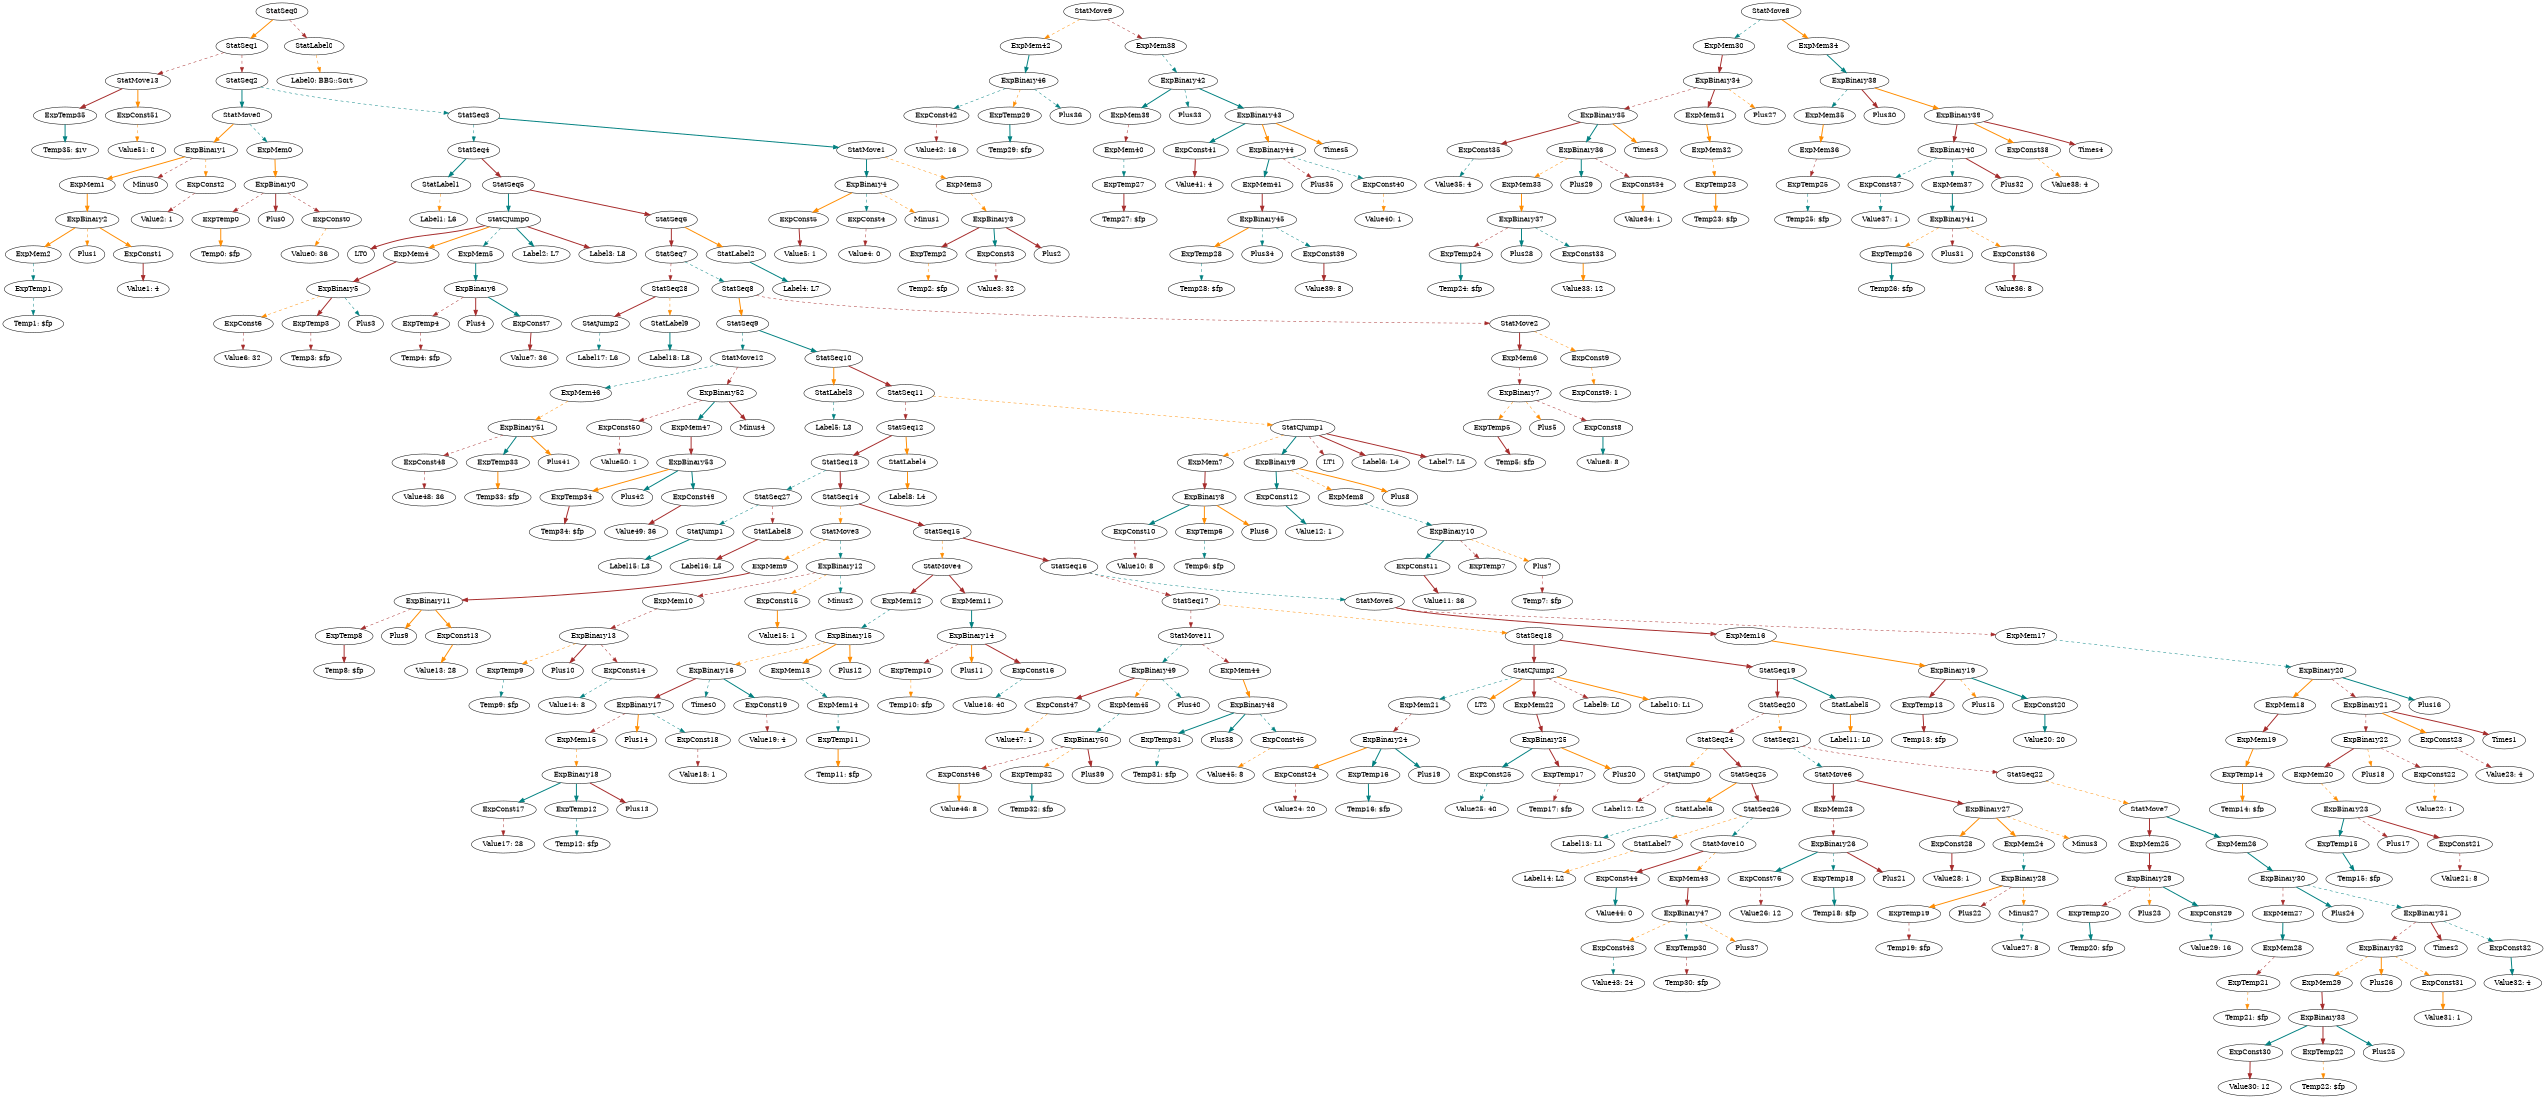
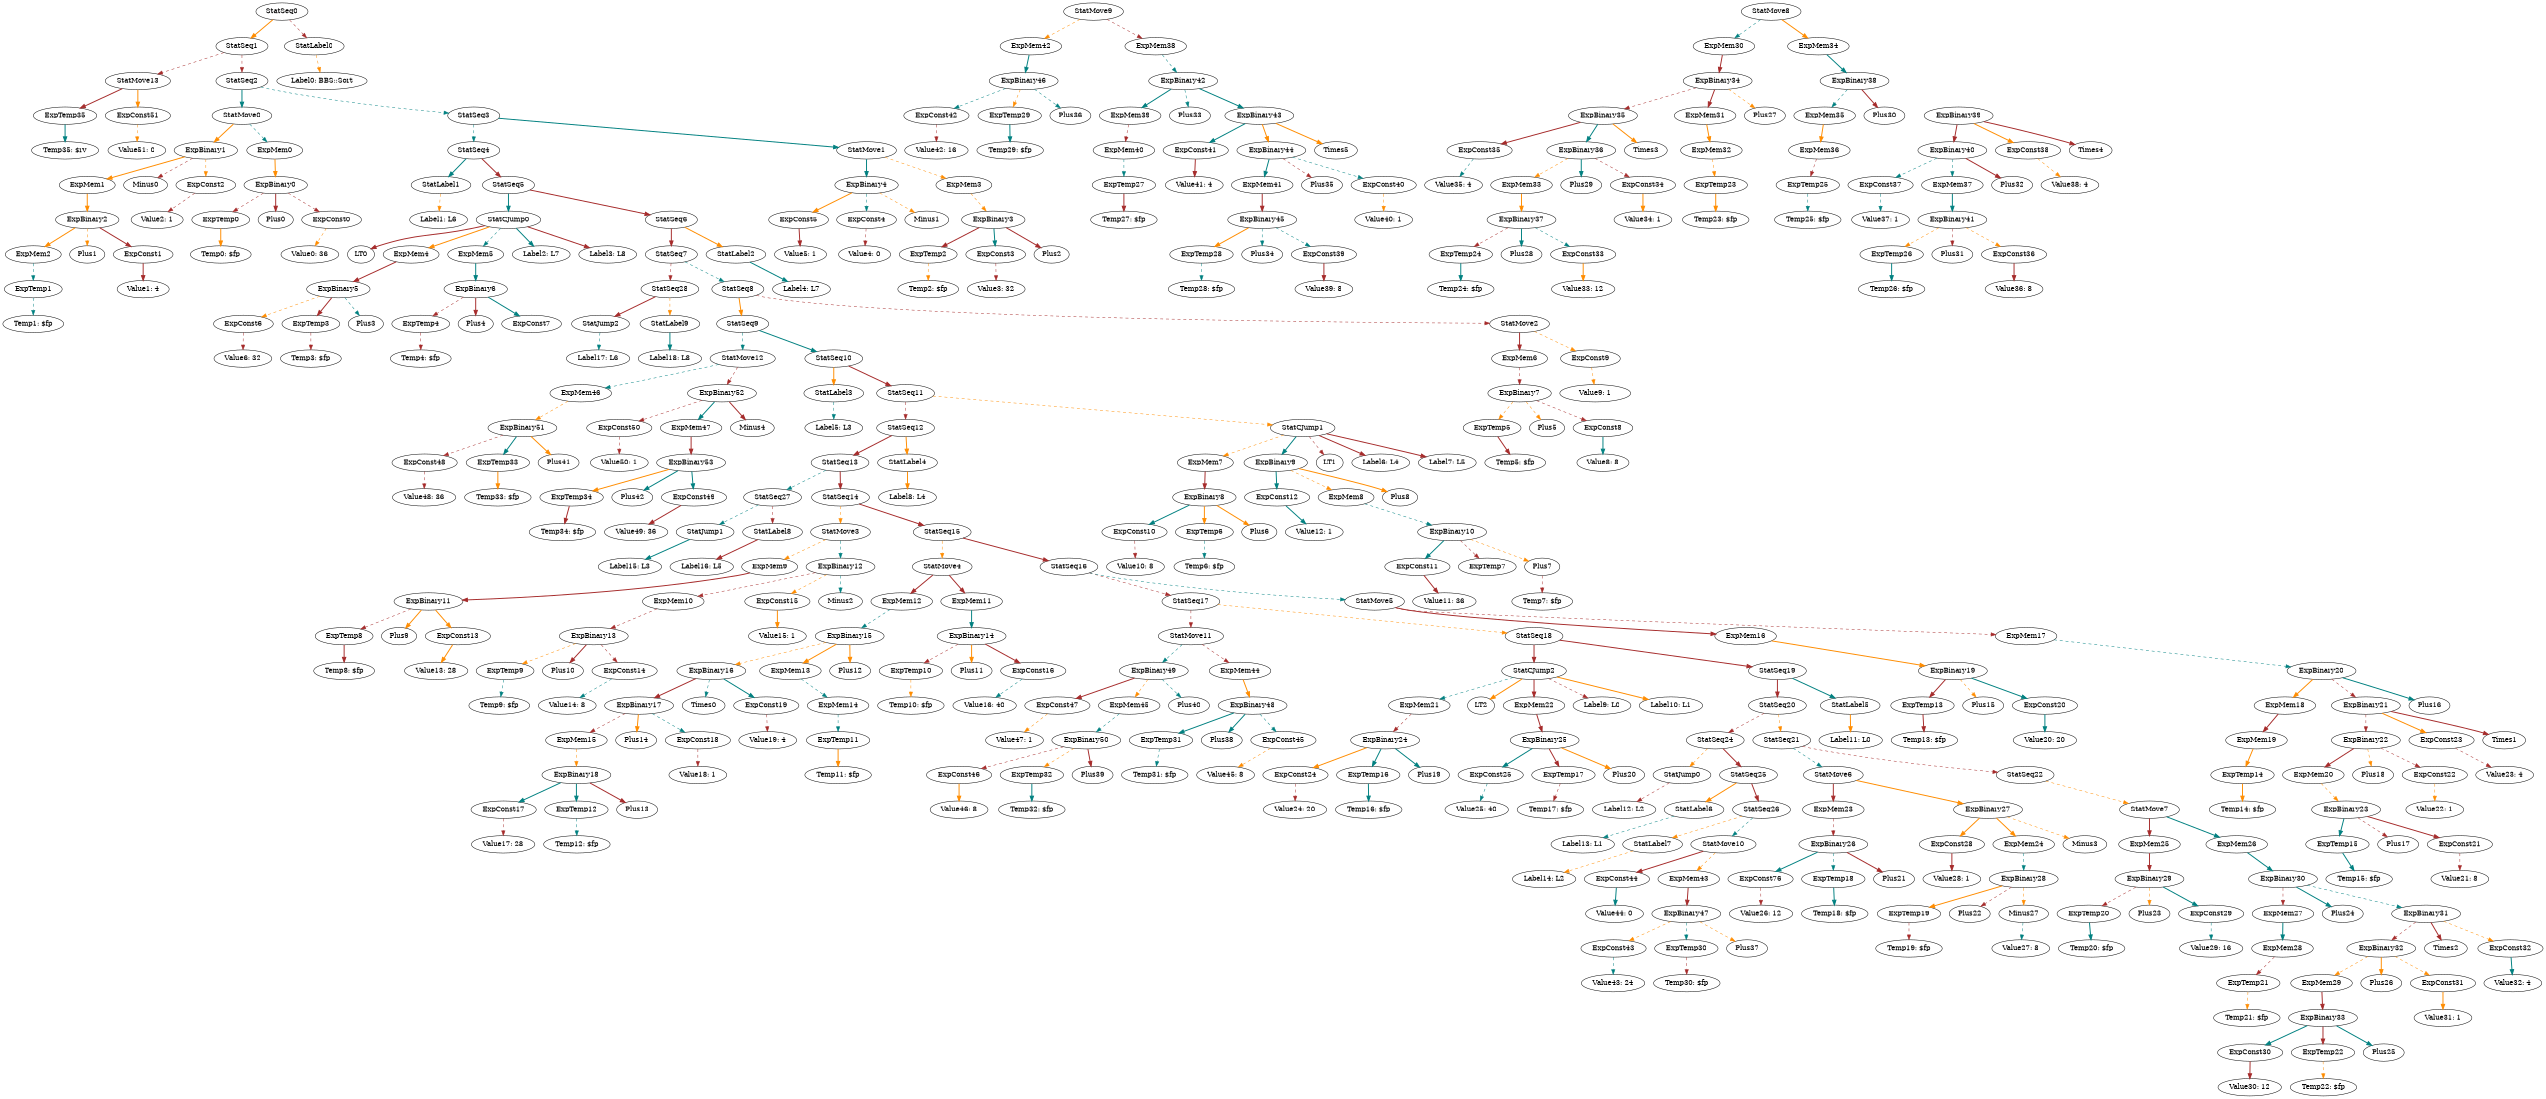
(1904, 98) -> none
(113, 236) -> (113, 236)
(529, 359) -> none
(1595, 393) -> (1595, 393)
(1907, 792) -> (1907, 792)
(2466, 930) -> (2466, 930)
